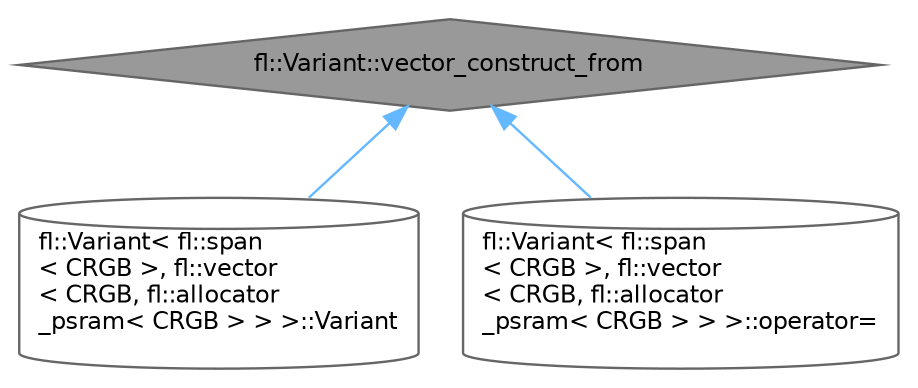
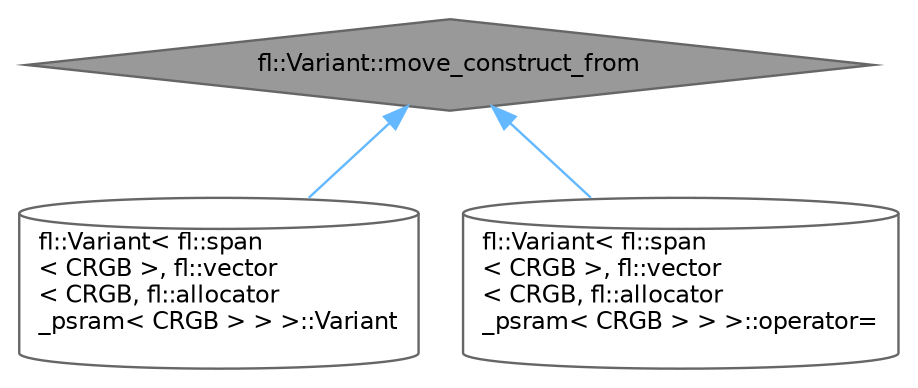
(450, 65) -> (450, 65)
